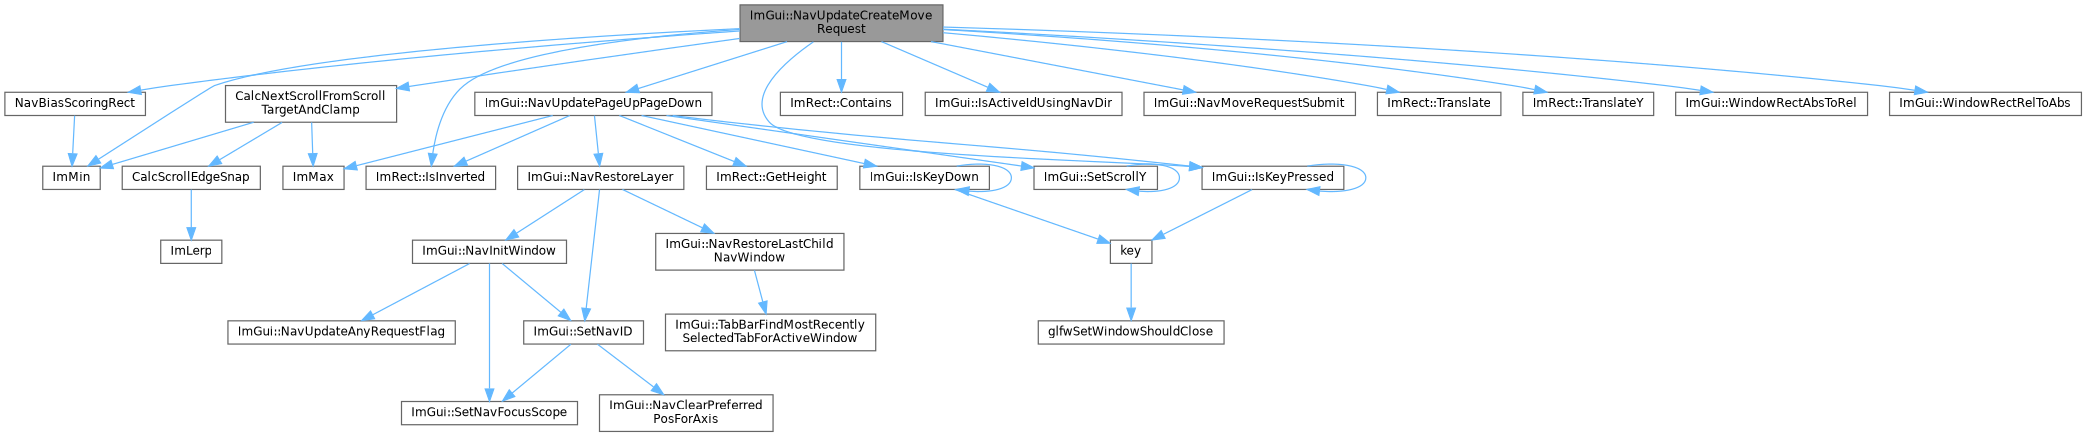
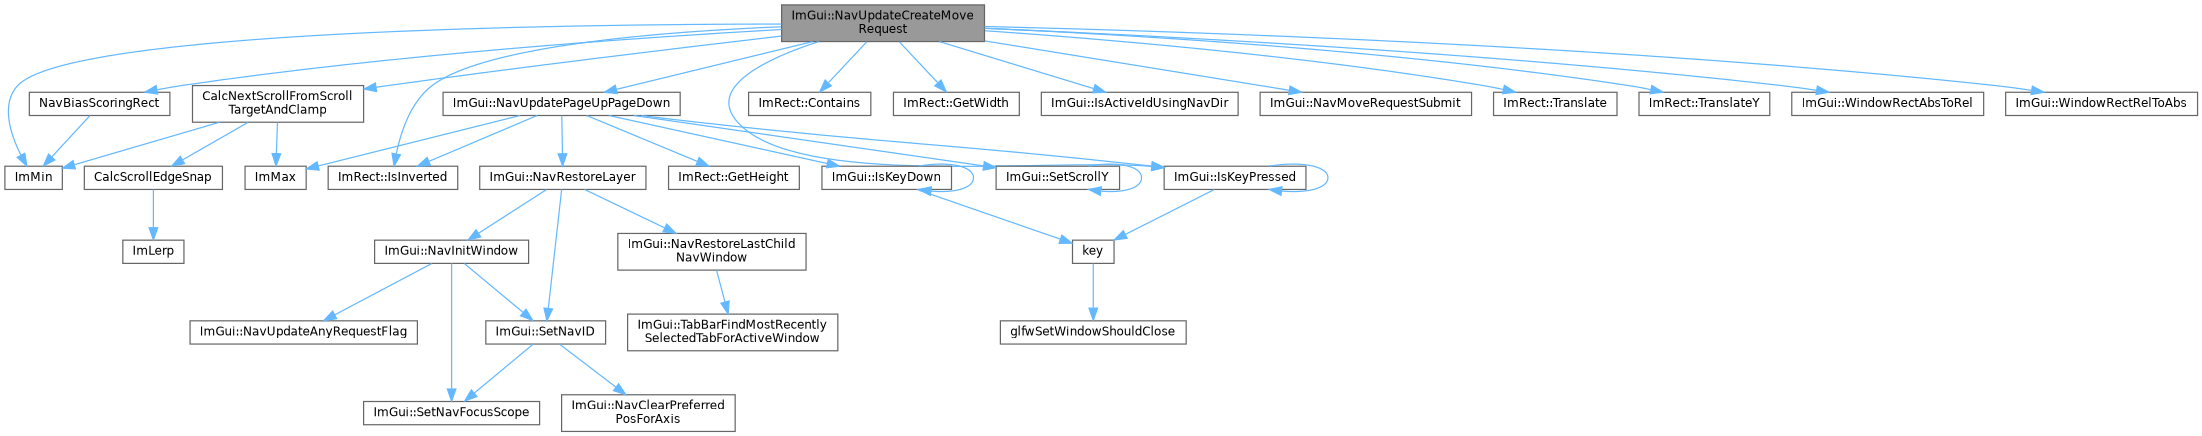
none -> (956, 104)
